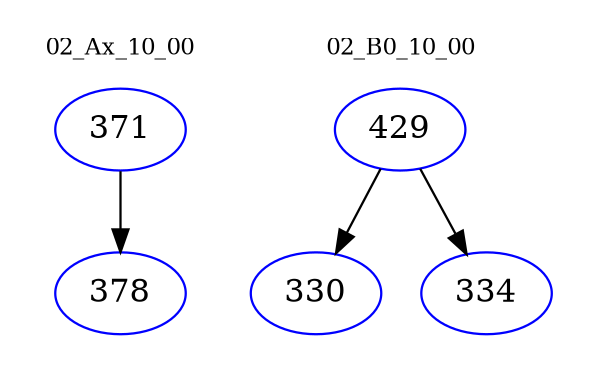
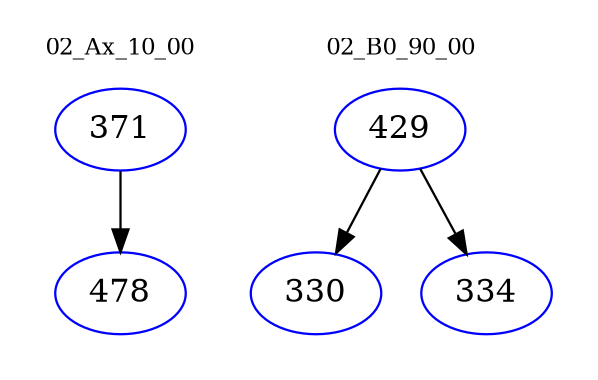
(401, 49) -> (401, 49)
(121, 293) -> (121, 293)
